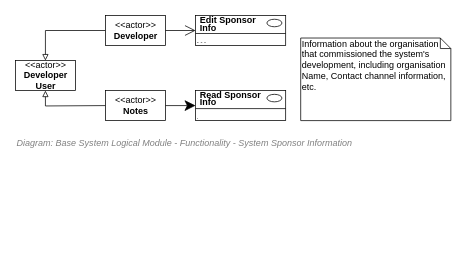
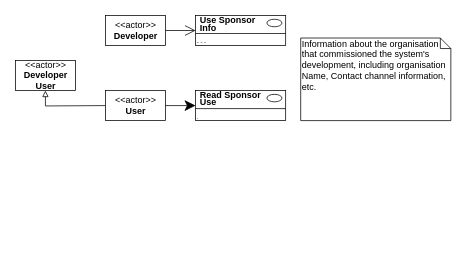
(228, 24) -> (226, 24)
(64, 30) -> none
(229, 99) -> (229, 99)
(136, 105) -> (136, 105)
(210, 143) -> none
